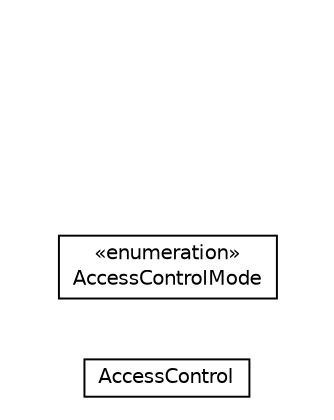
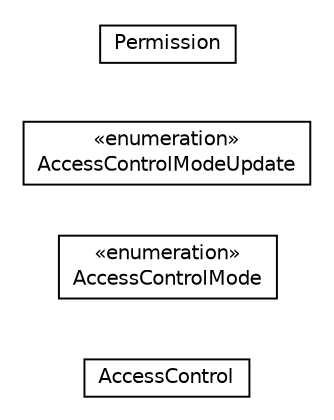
none -> (167, 43)
none -> (167, 153)
